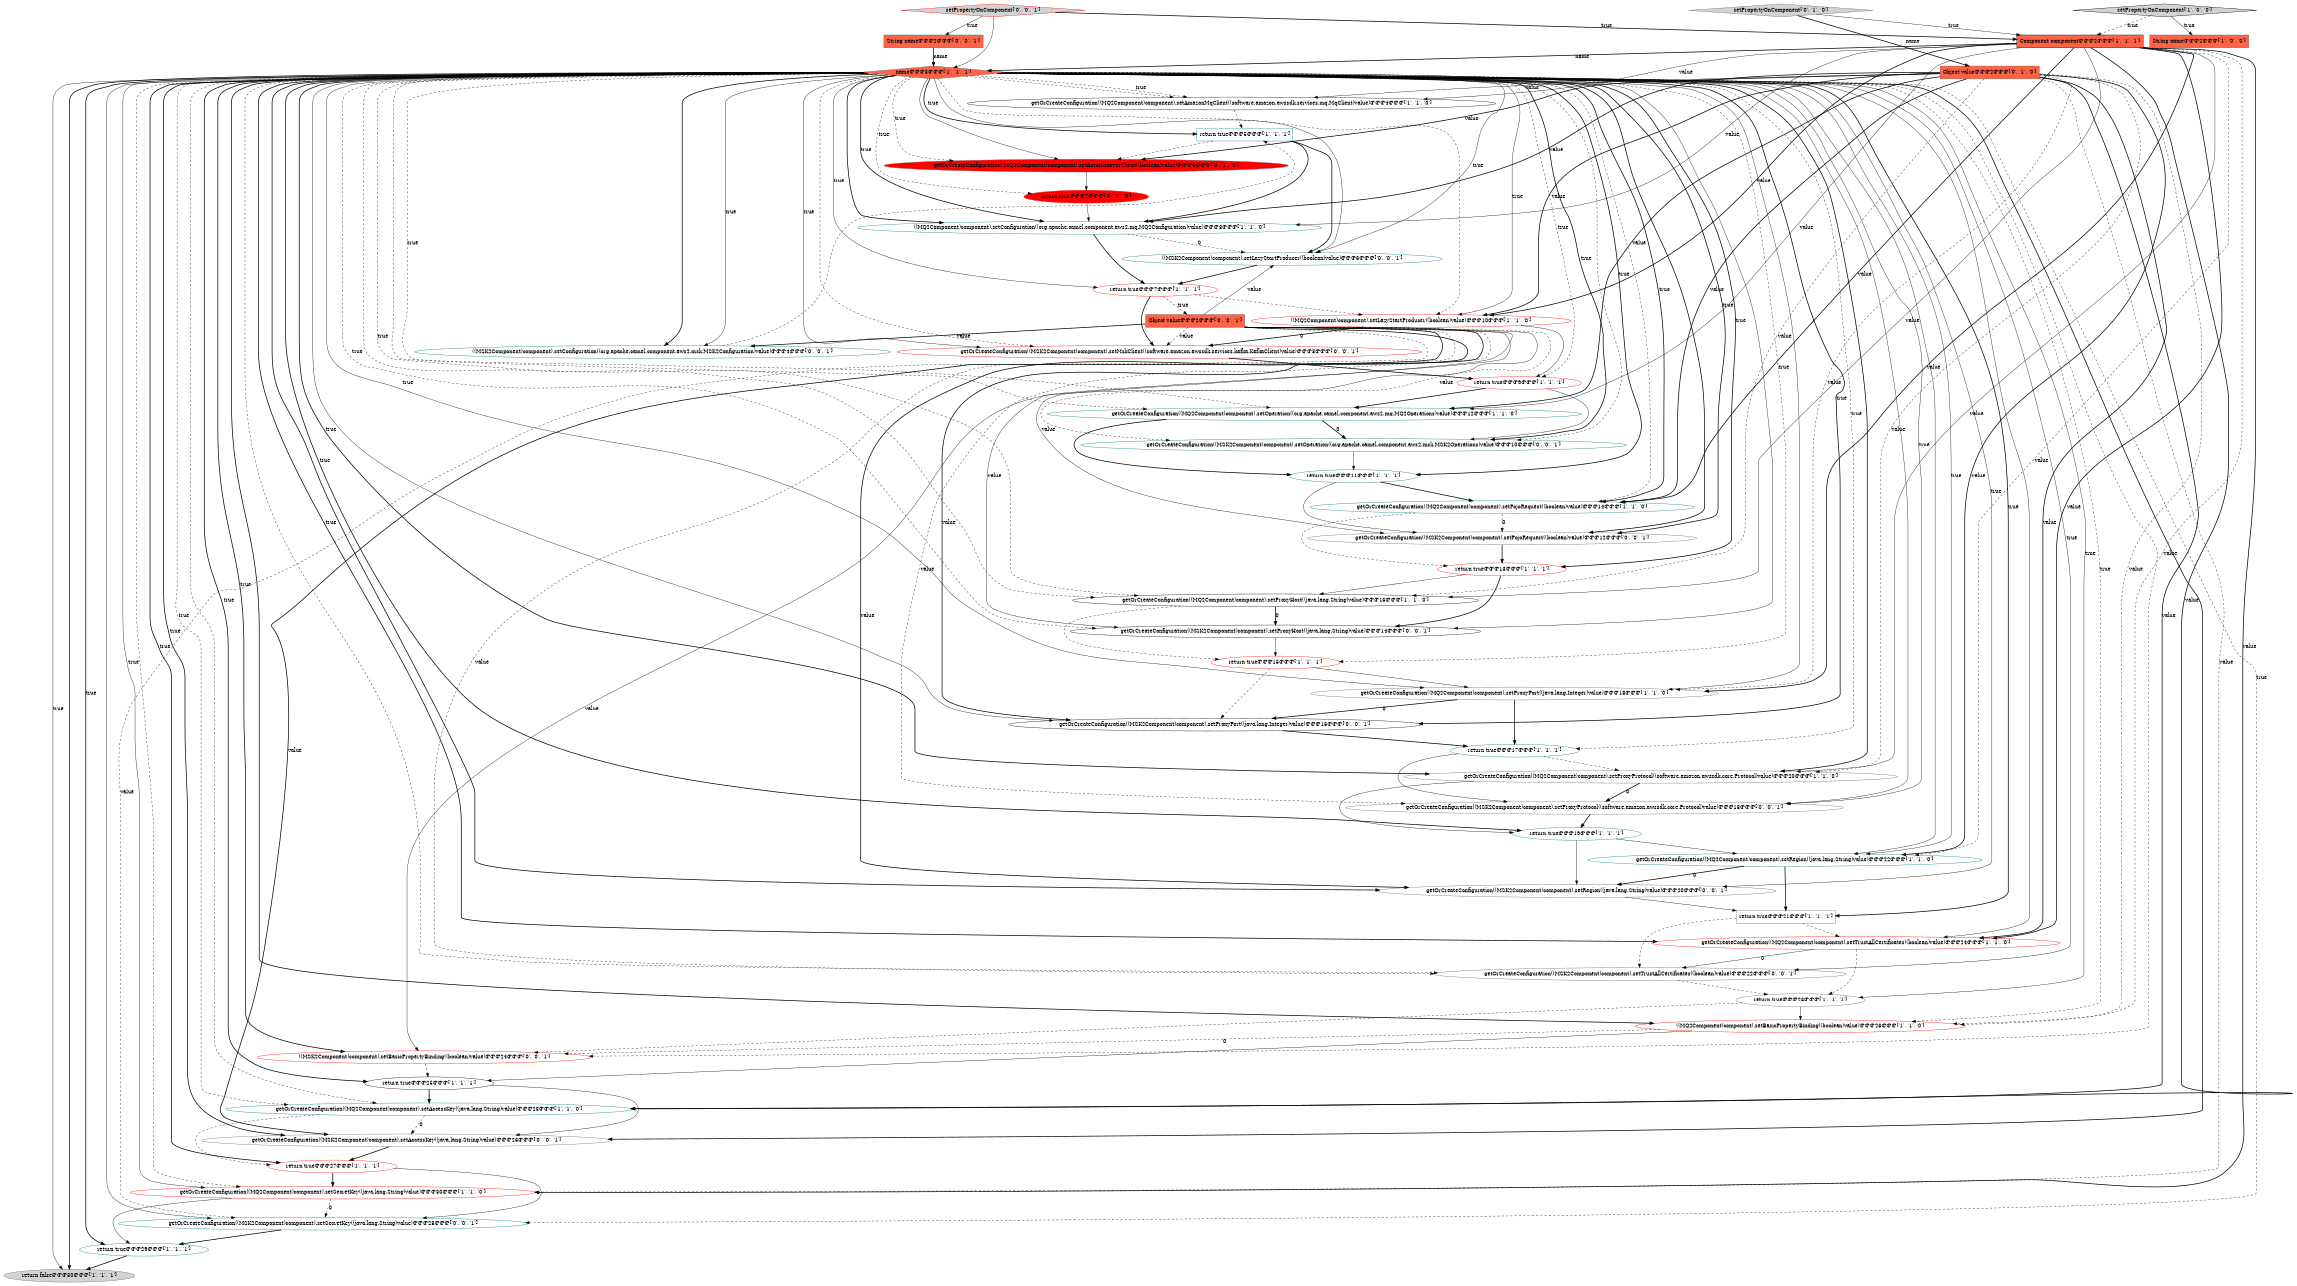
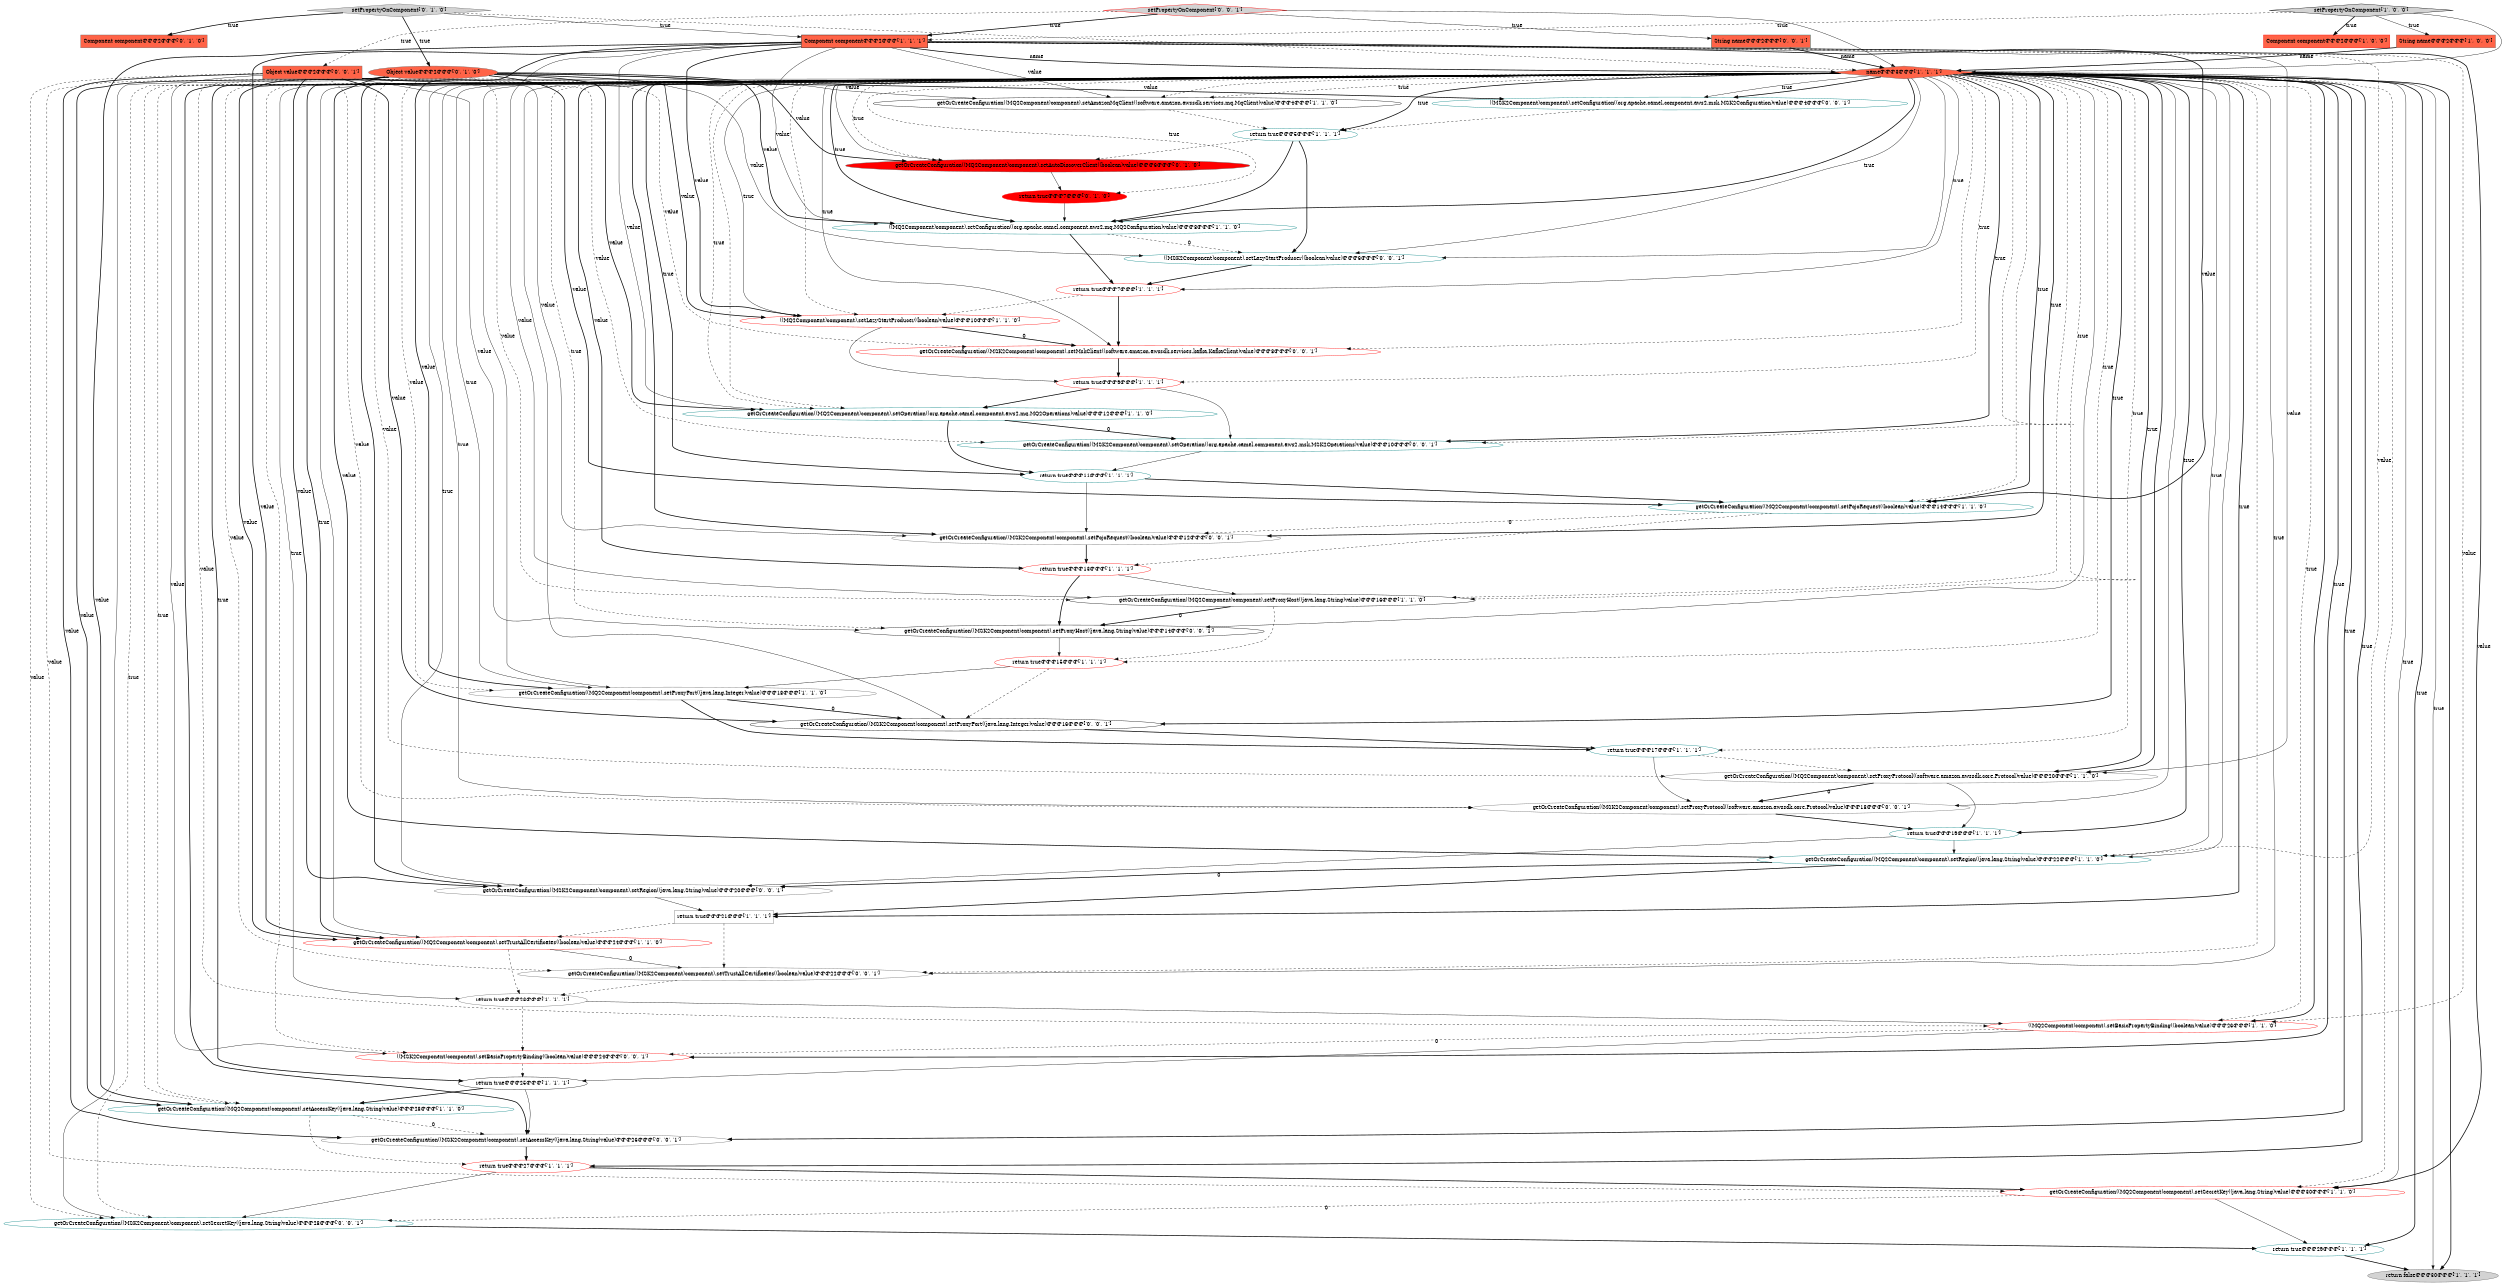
none -> (1118, 40)
none -> (144, 41)
(1913, 41) -> (425, 41)
none -> (2327, 41)
none -> (2179, 62)
none -> (2290, 66)
(1990, 72) -> (433, 72)
(1245, 135) -> (1295, 135)
(1174, 304) -> (719, 18)
(1741, 321) -> (601, 321)
